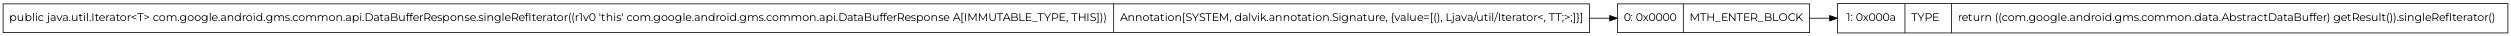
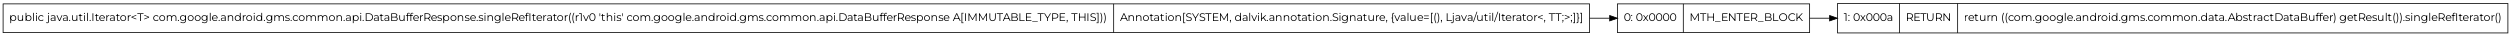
(1925, 18) -> (1929, 18)
